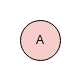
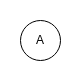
(41, 41) -> (41, 41)
